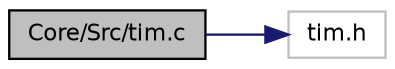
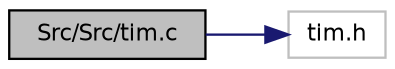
(107, 35) -> (107, 35)
